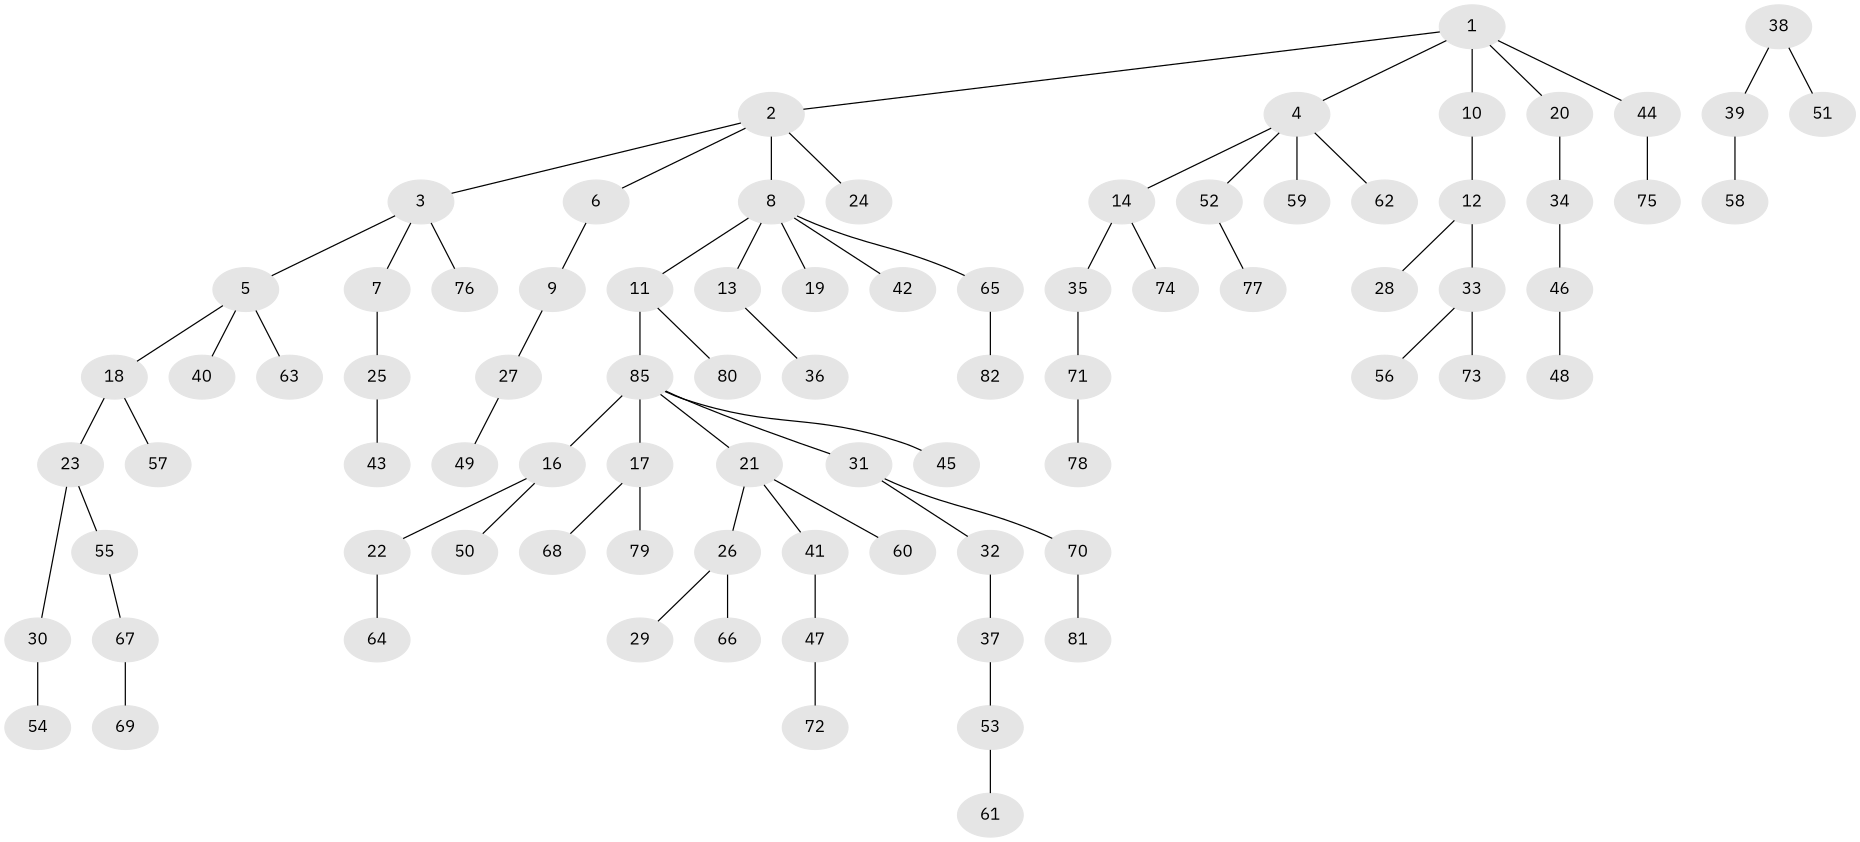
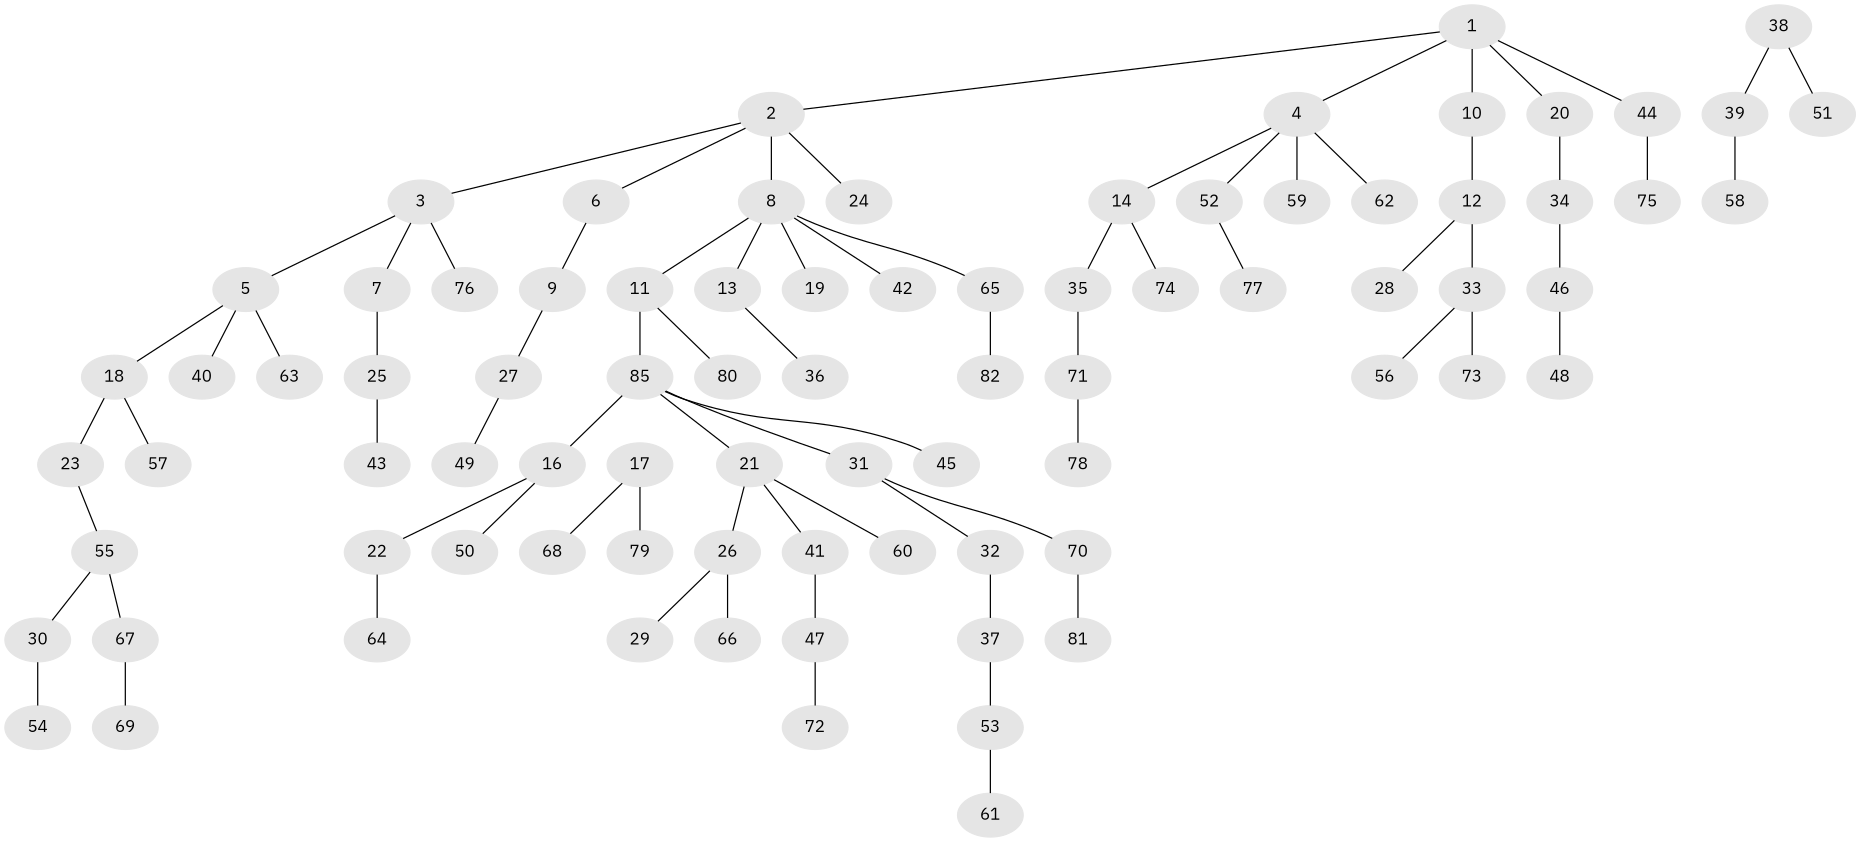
(640, 421) -> none
(54, 552) -> (71, 596)
